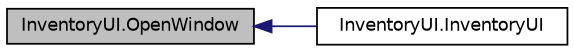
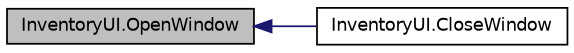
(442, 26) -> (442, 26)
